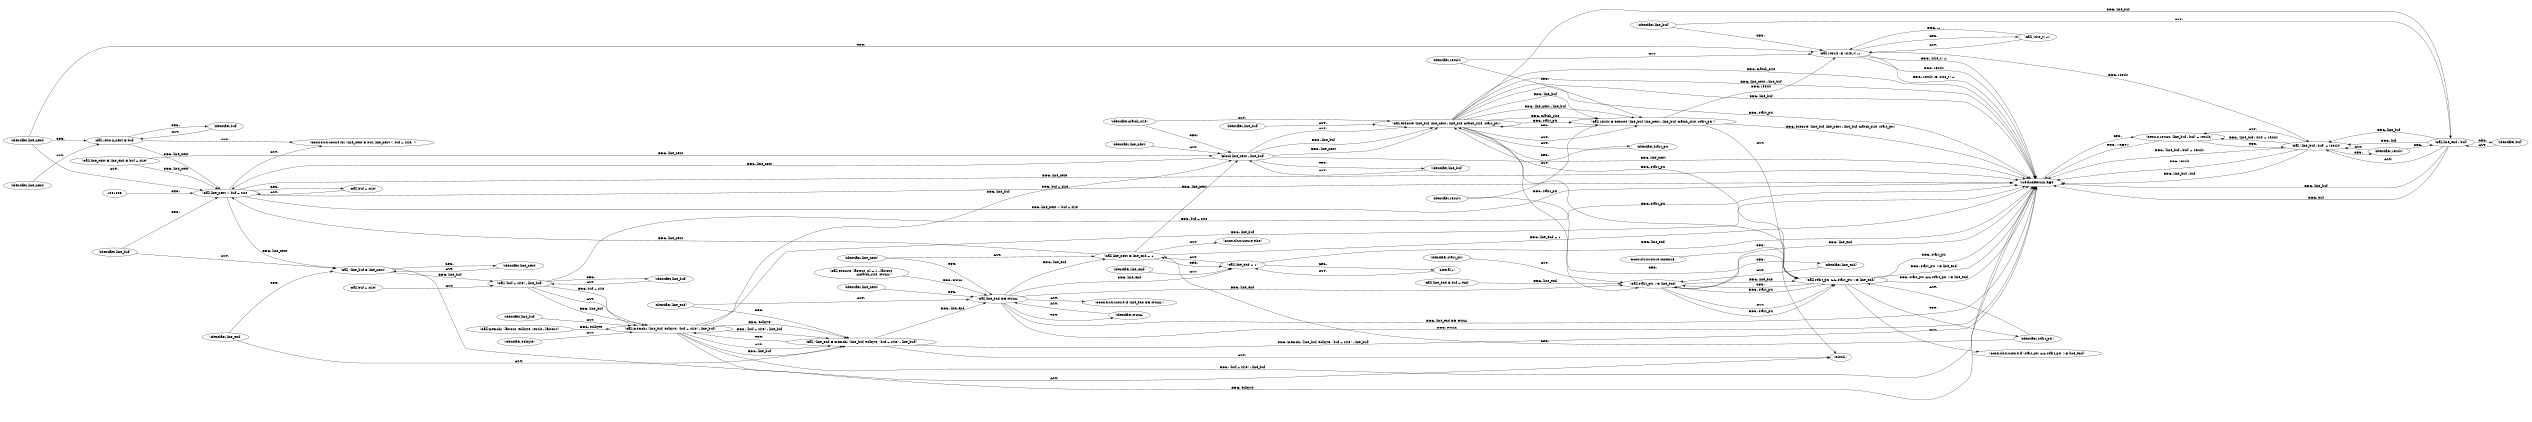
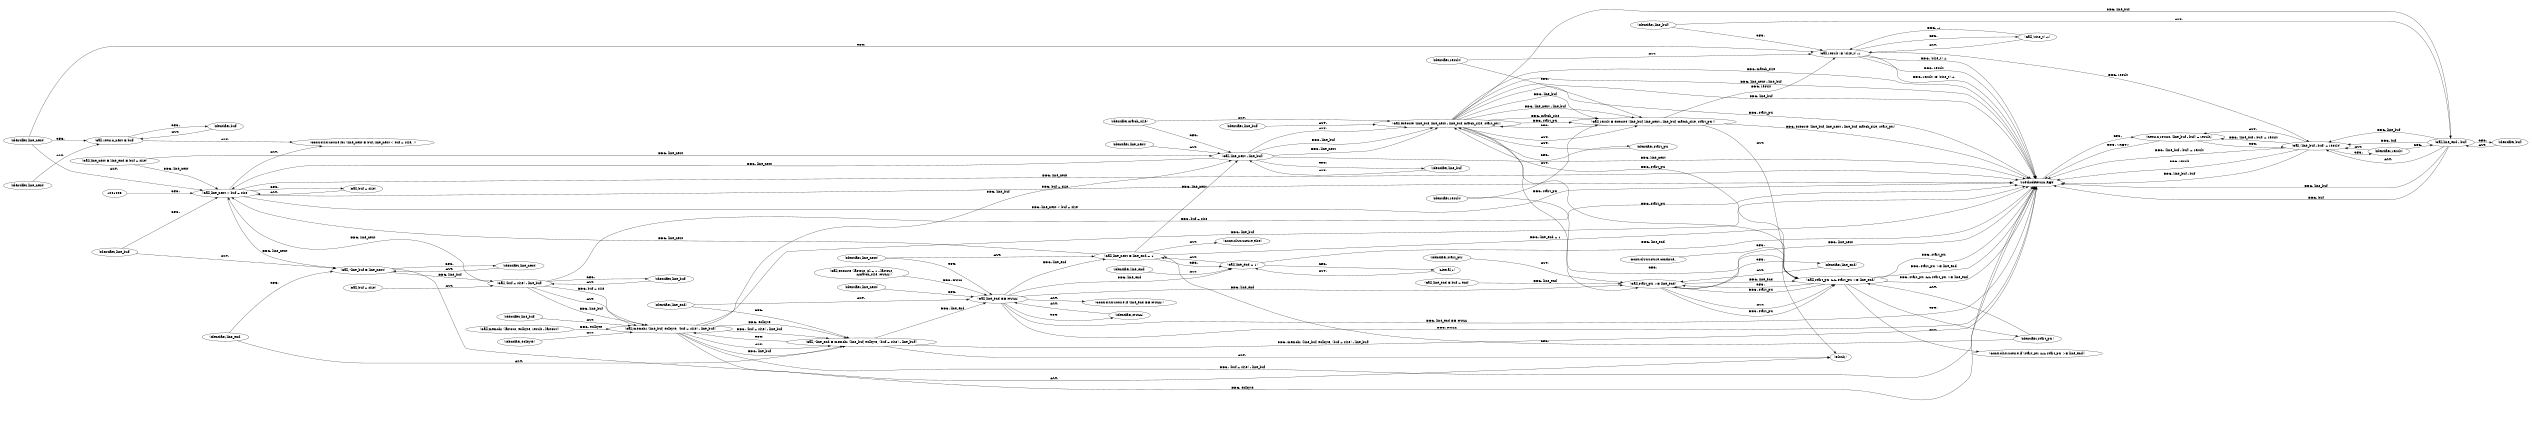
(1243, 156) -> (1243, 156)
(176, 161) -> (358, 245)
(1841, 242) -> (1841, 242)
